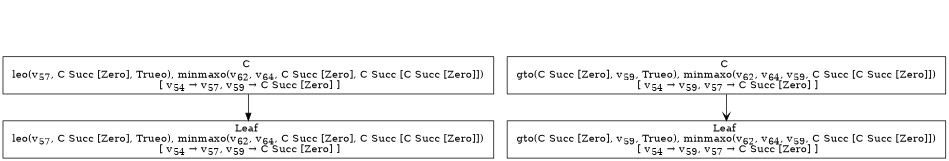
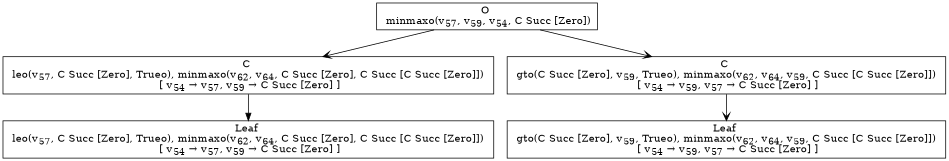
none -> (487, 16)
